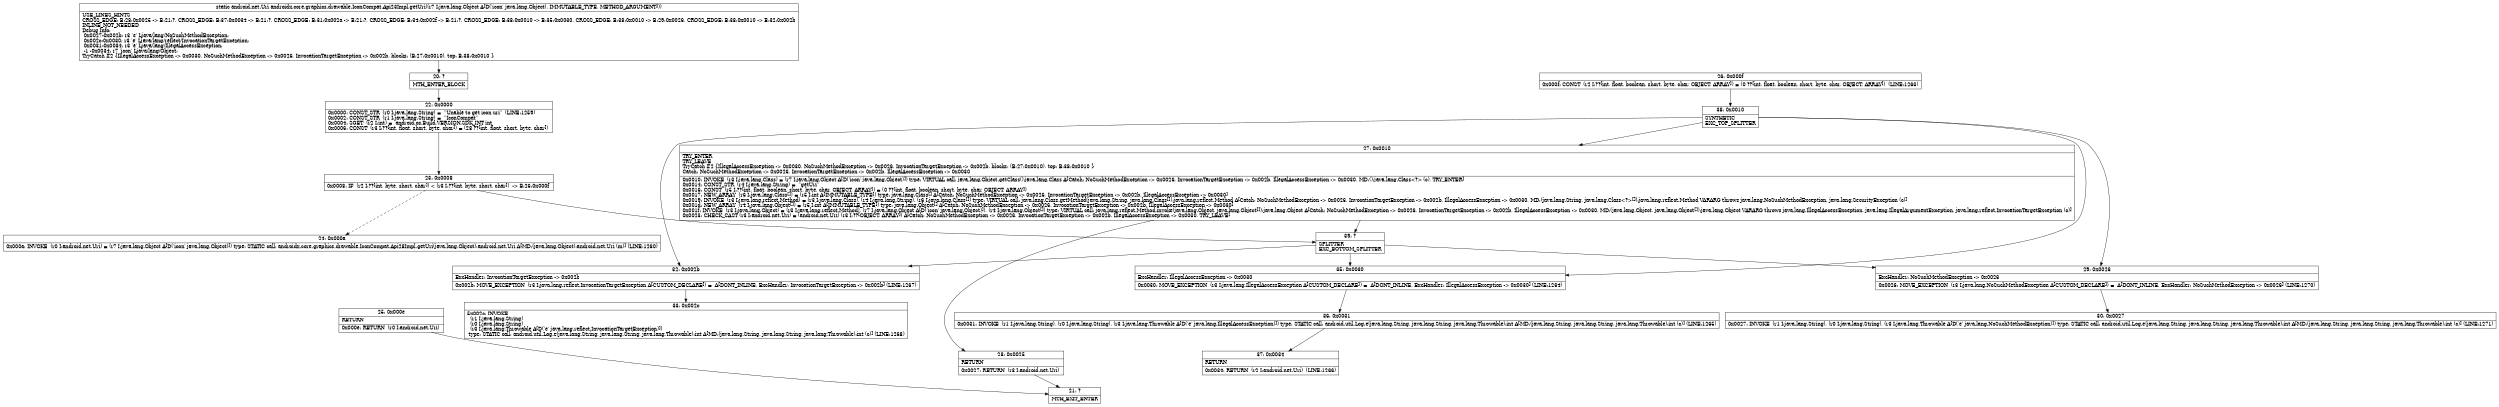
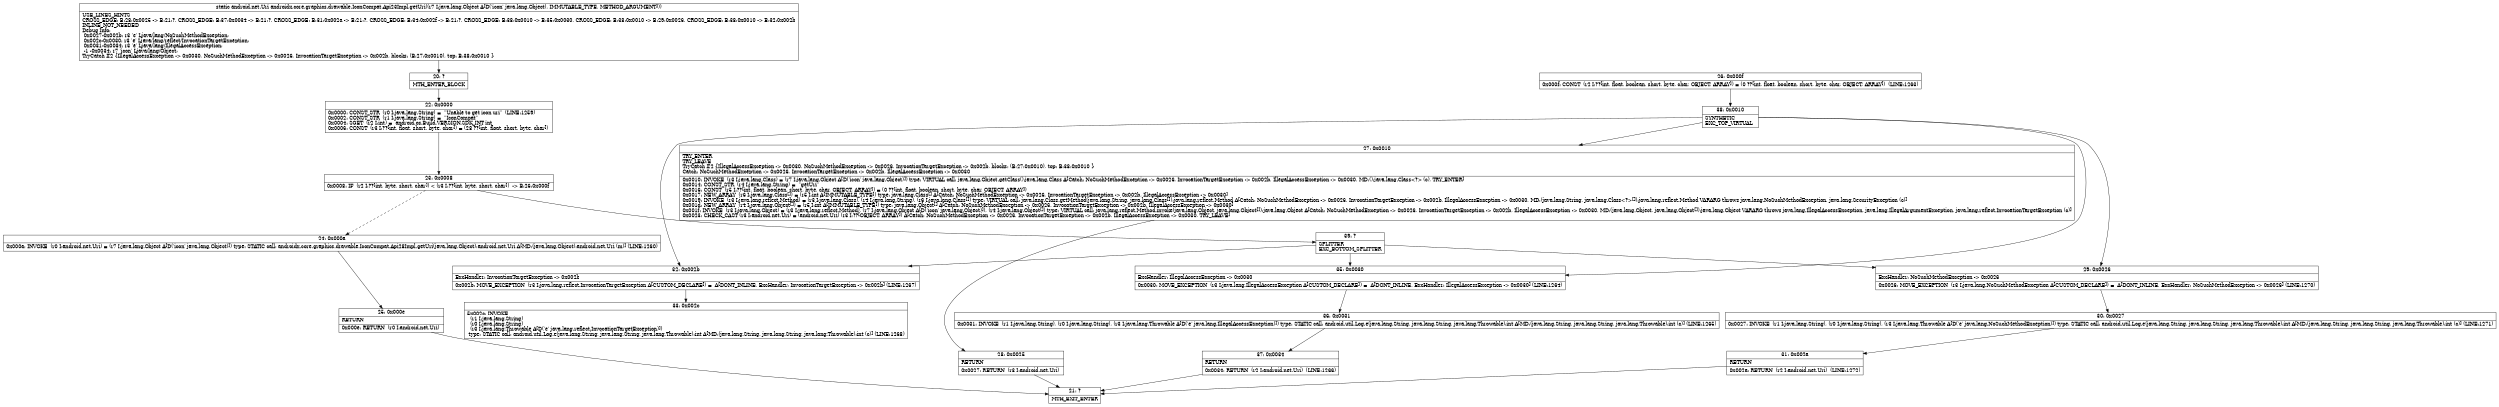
(1730, 124) -> (1729, 124)
(1358, 225) -> none
none -> (359, 278)
none -> (1795, 363)
none -> (1153, 382)
